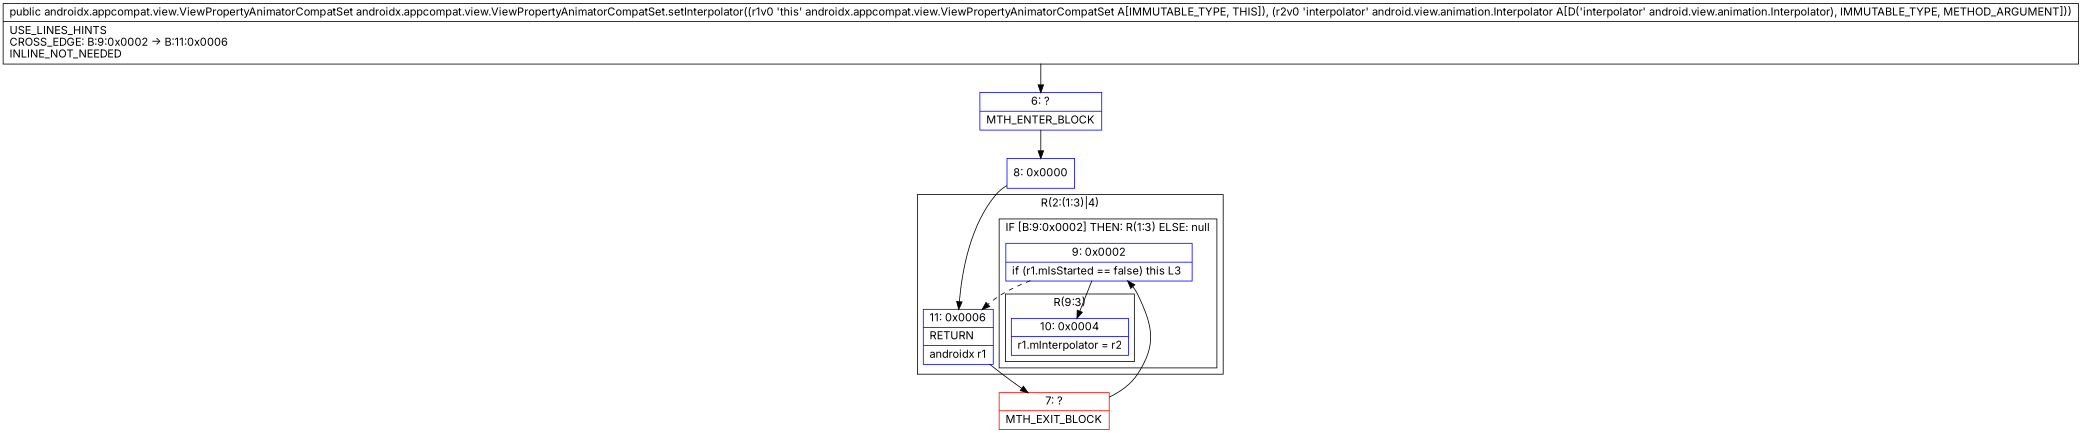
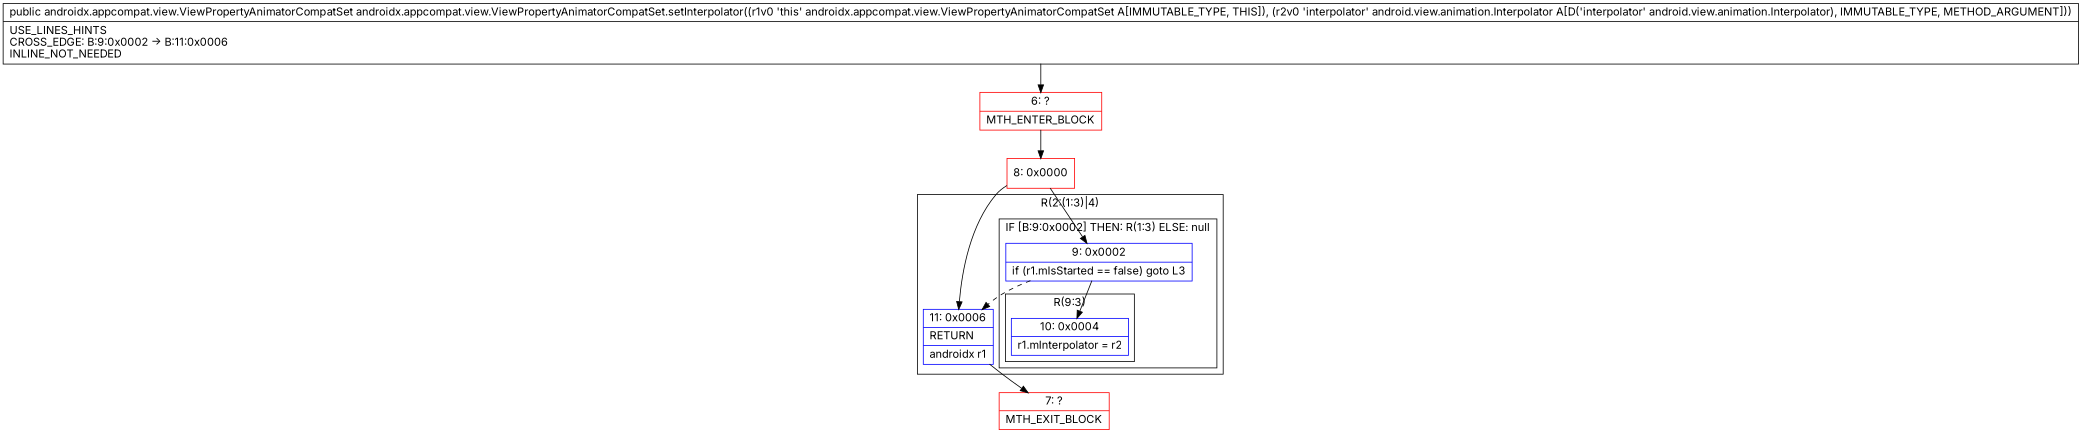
(1041, 111) -> (1041, 111)
(1041, 173) -> (1041, 173)
(1097, 271) -> (1099, 271)
(1149, 348) -> (1066, 212)
